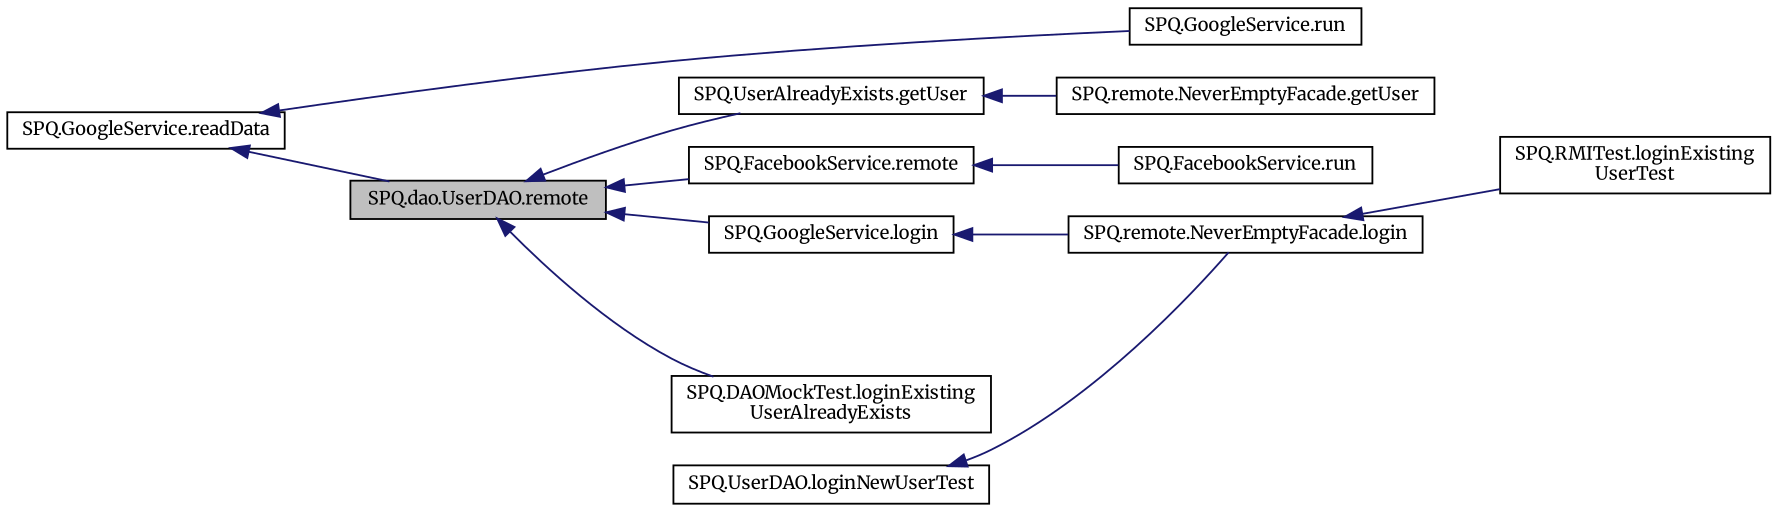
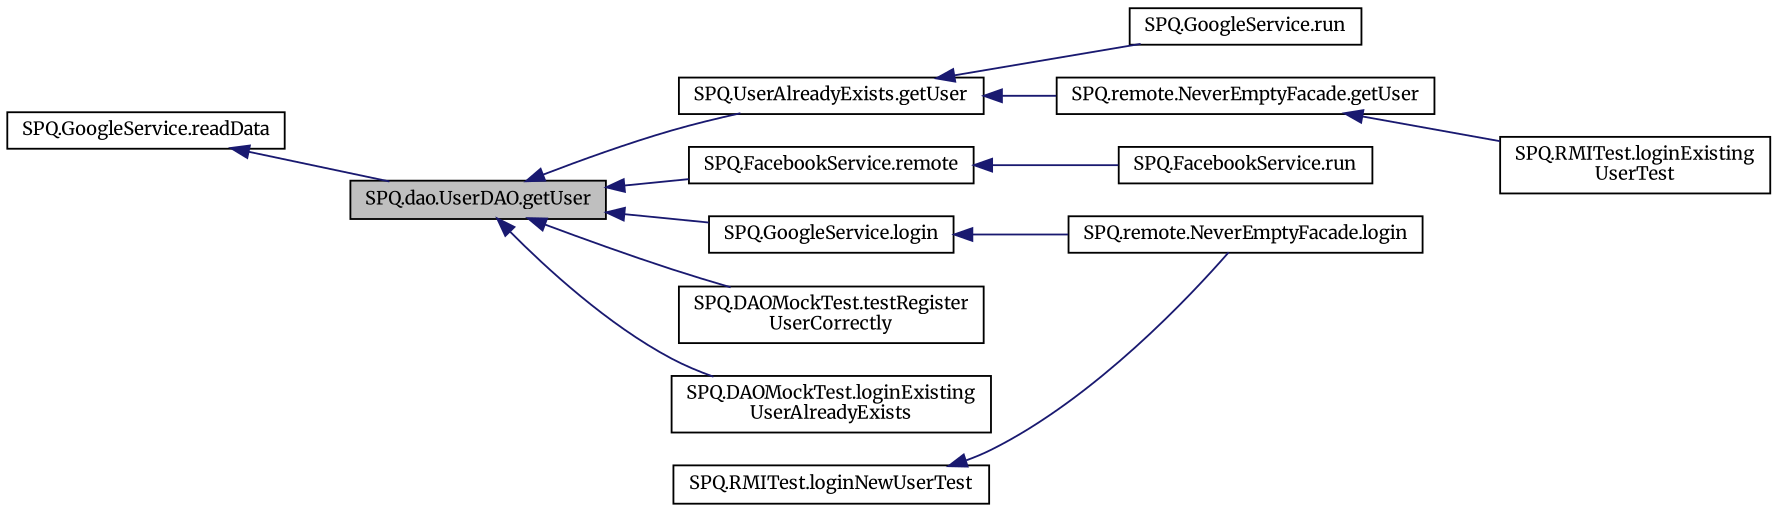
(703, 58) -> (1048, 60)
(478, 200) -> (478, 200)
(1431, 201) -> (1431, 129)
none -> (831, 315)
(831, 485) -> (831, 485)
